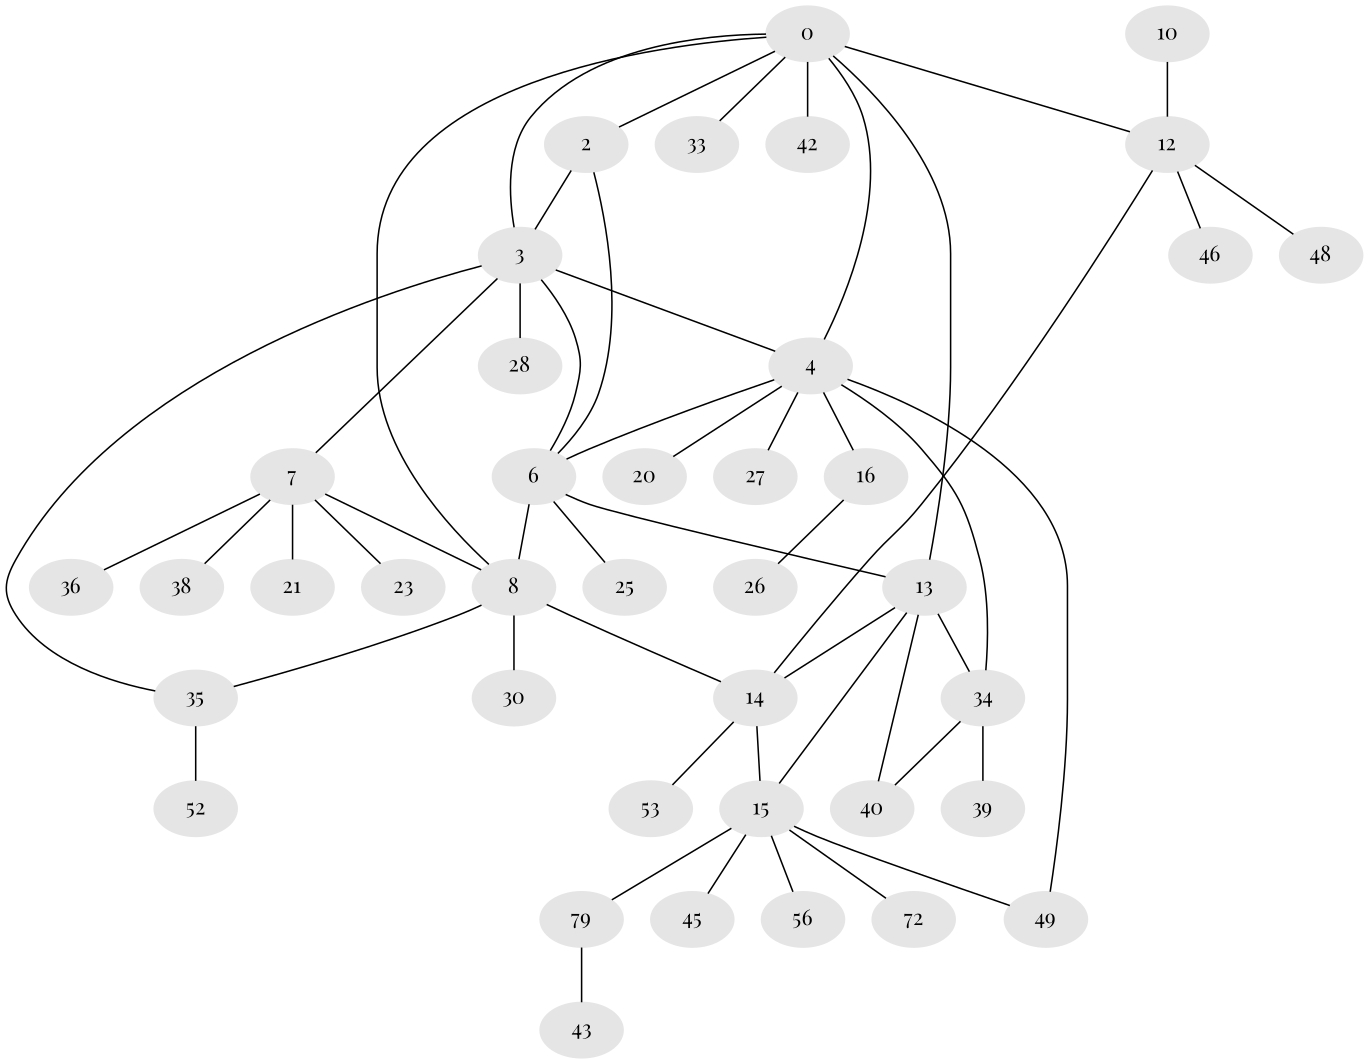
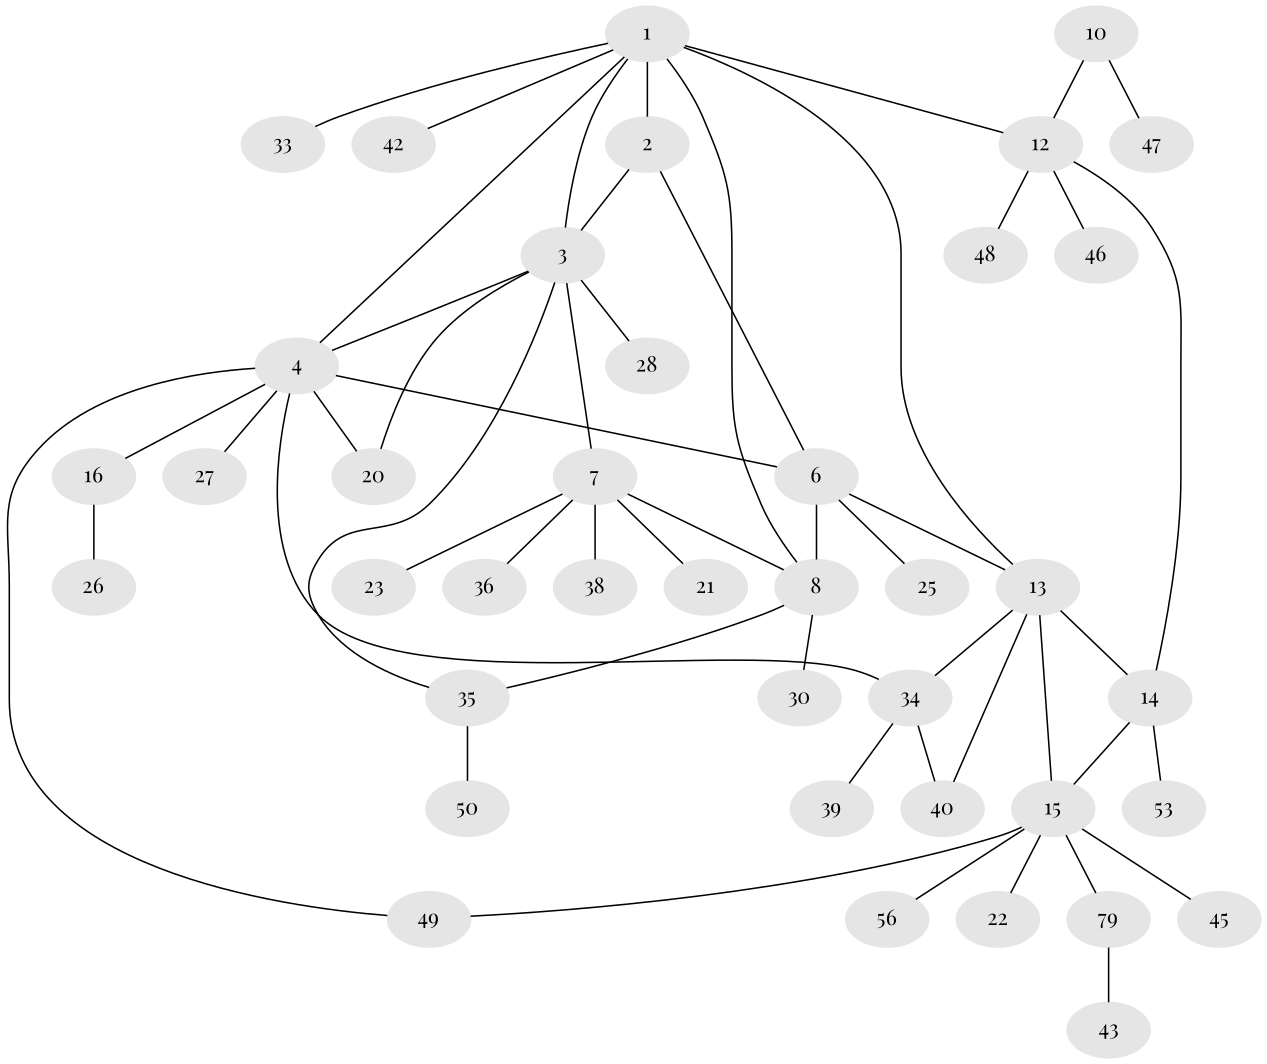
(808, 34) -> (647, 34)
none -> (1152, 145)
(580, 363) -> (434, 342)
(634, 644) -> none
(196, 809) -> (467, 809)
(914, 919) -> (998, 919)
